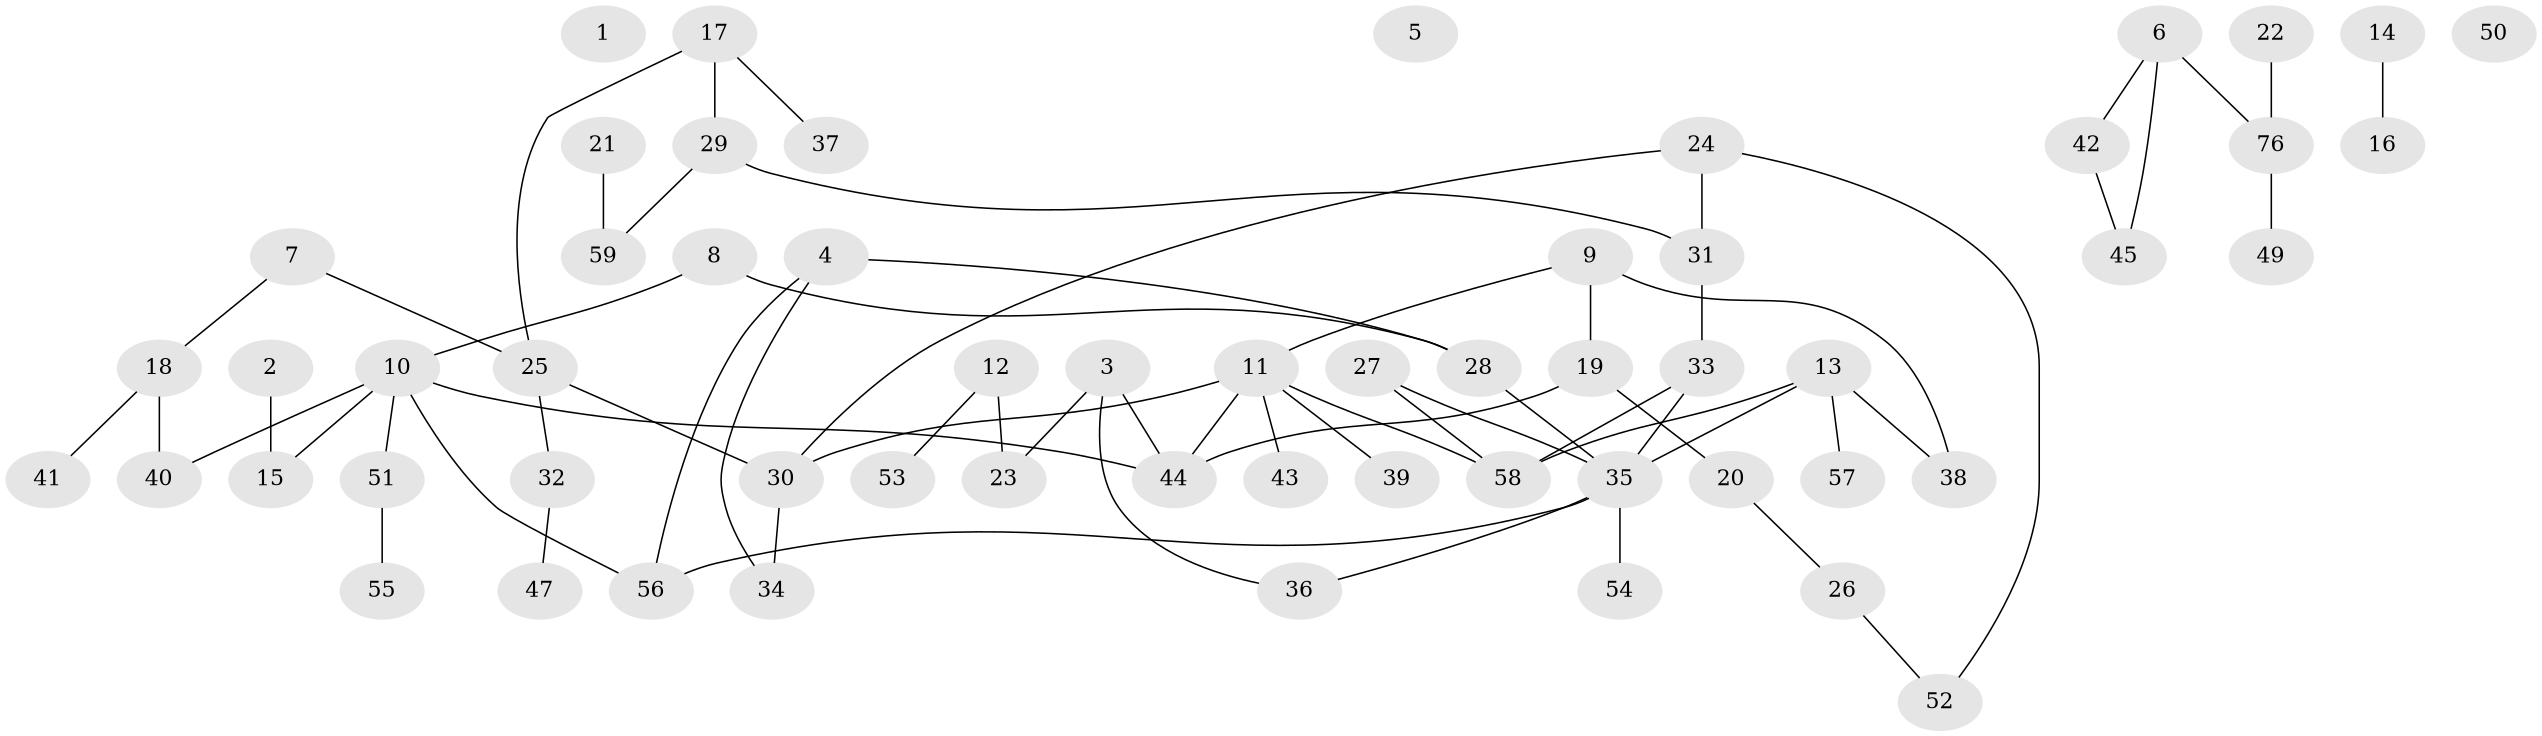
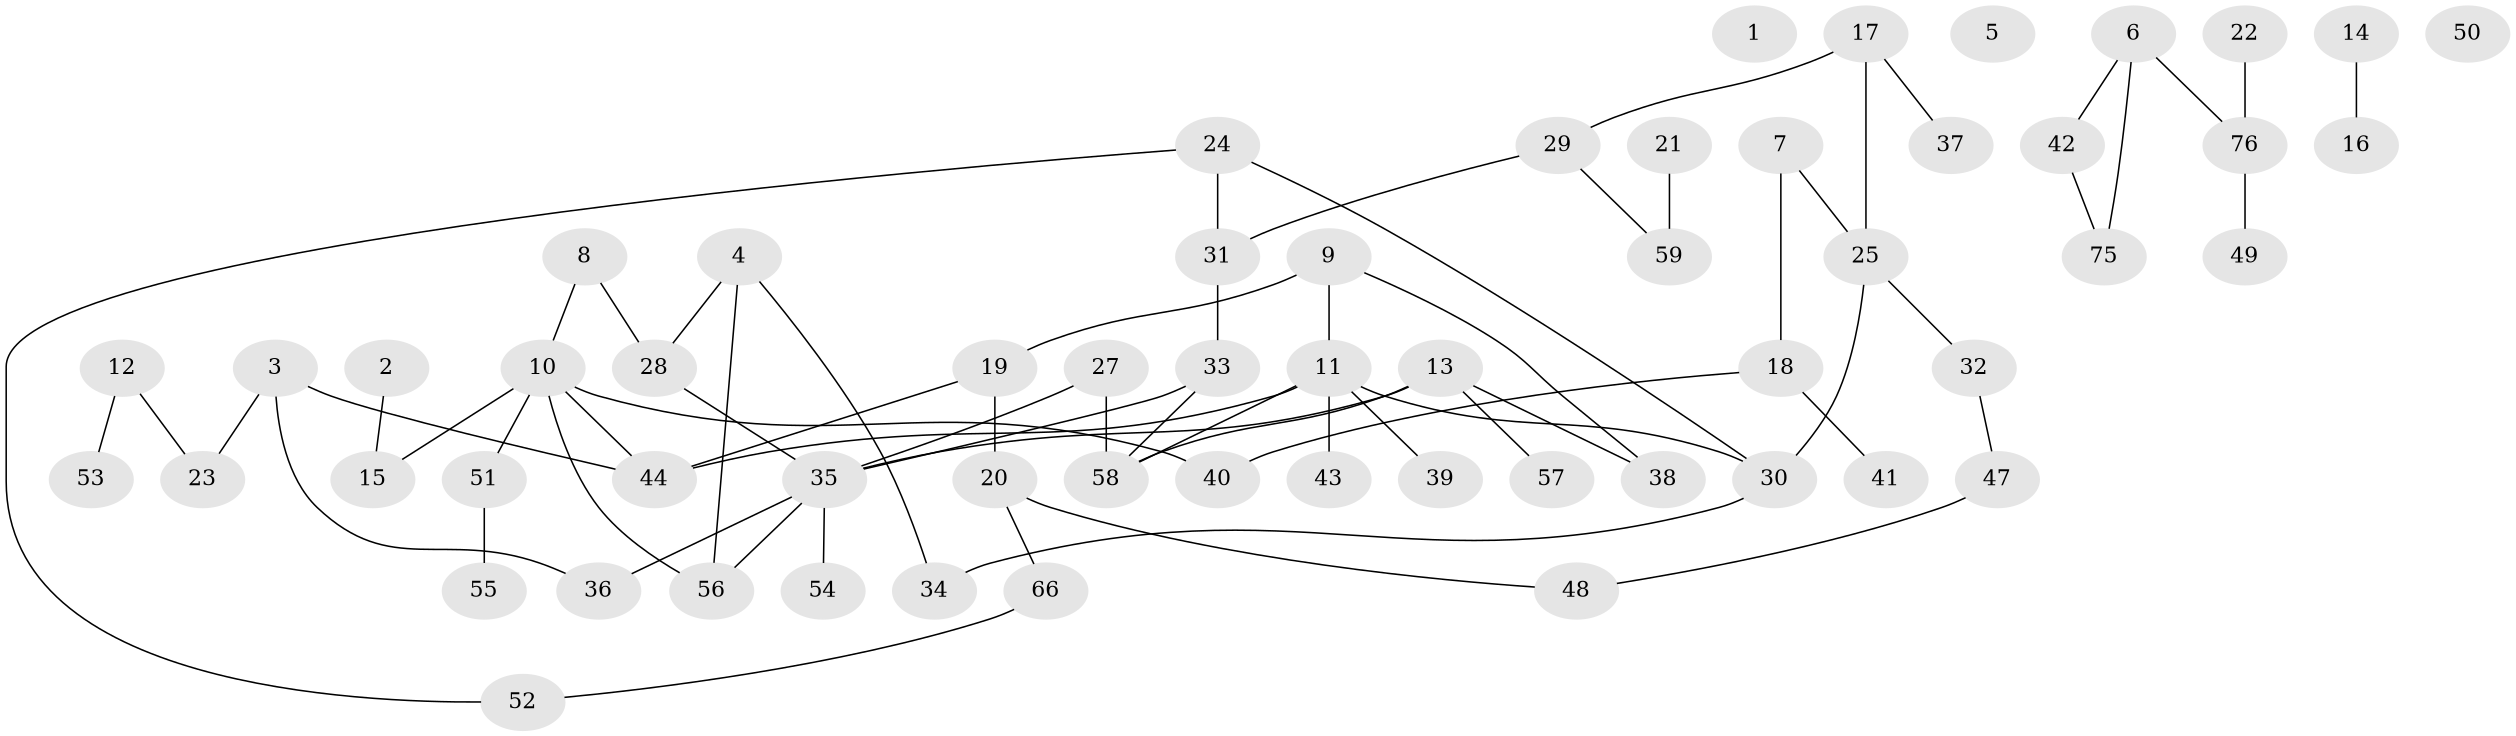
(2124, 257) -> (2104, 257)
none -> (1577, 591)
(1843, 591) -> (1046, 591)
